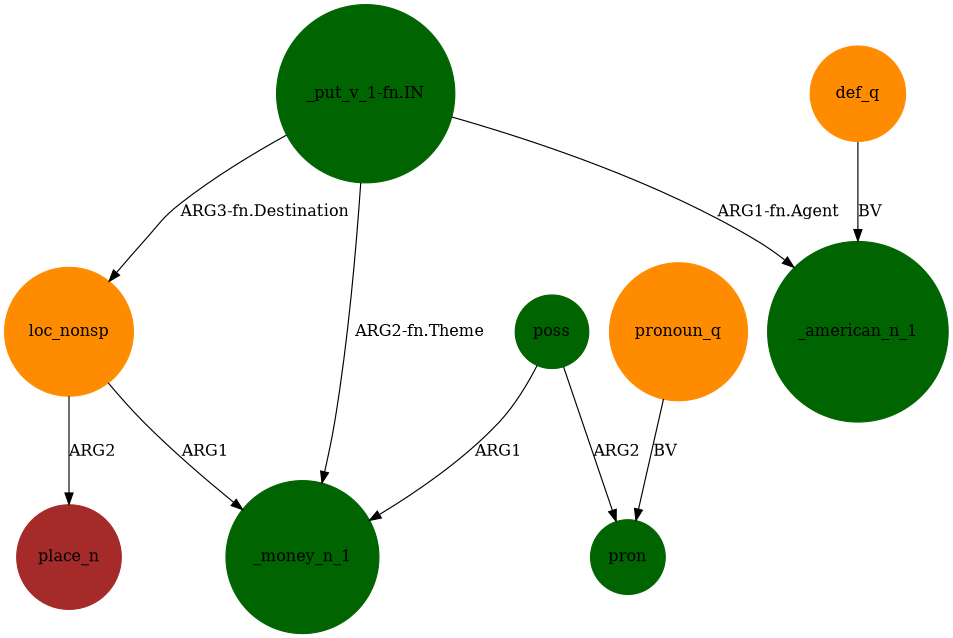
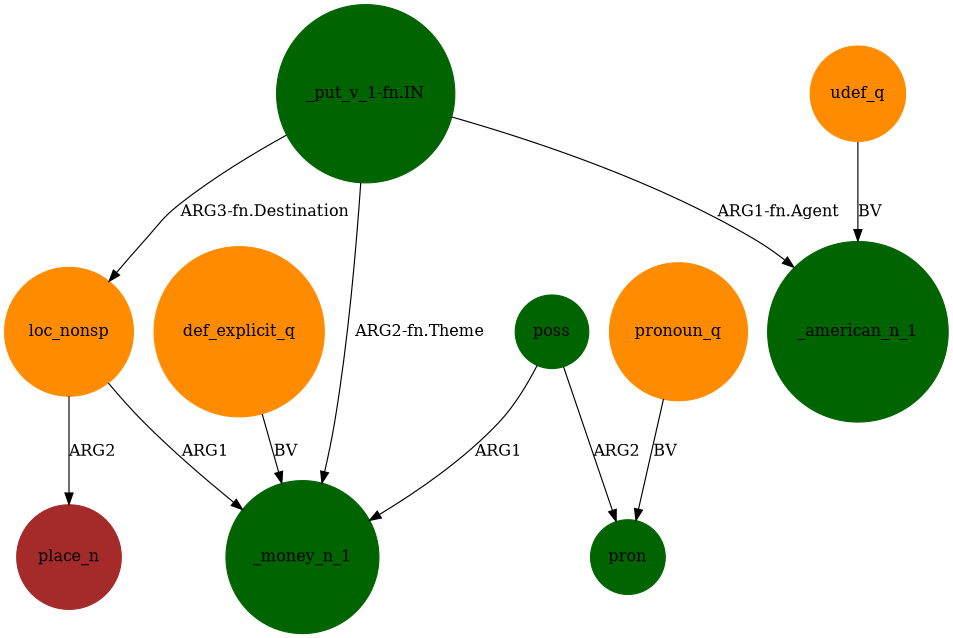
(858, 94) -> (858, 94)
none -> (239, 332)
